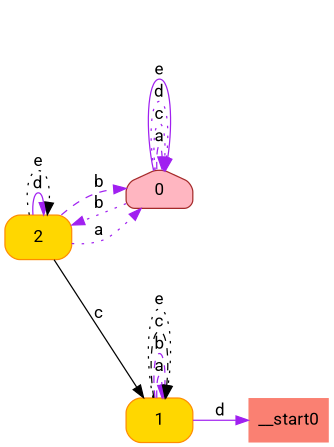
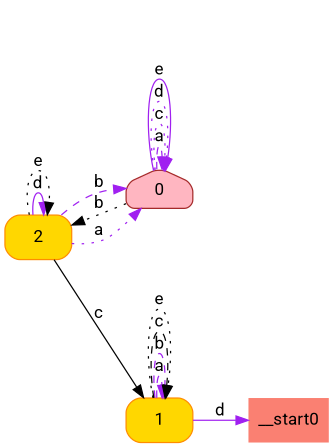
(105, 212) -> (105, 212)
